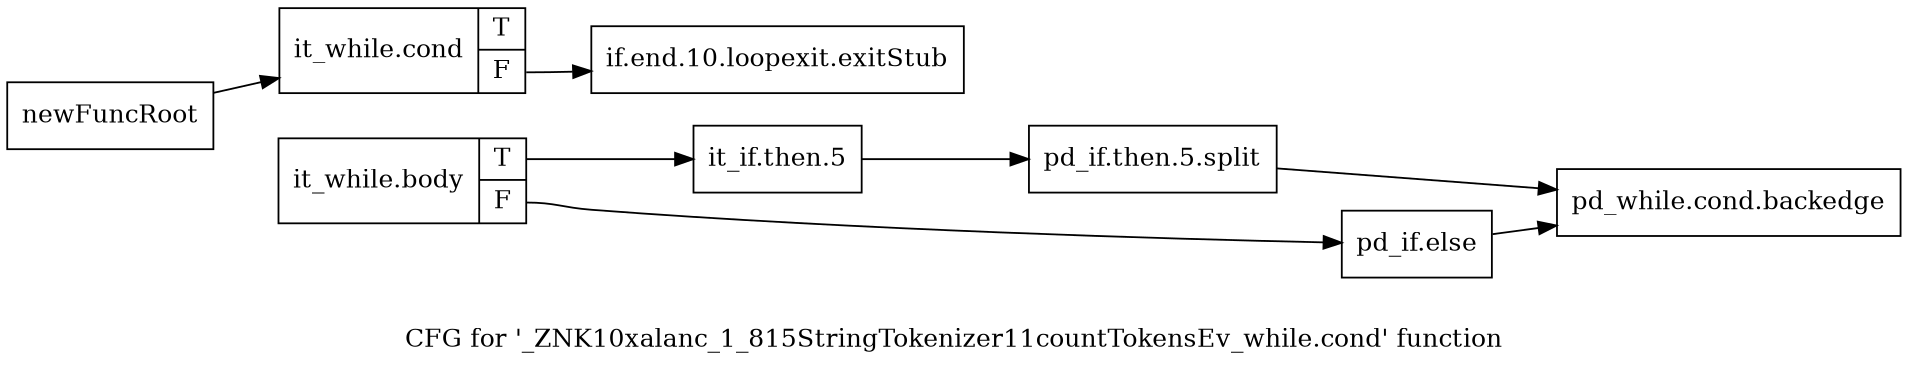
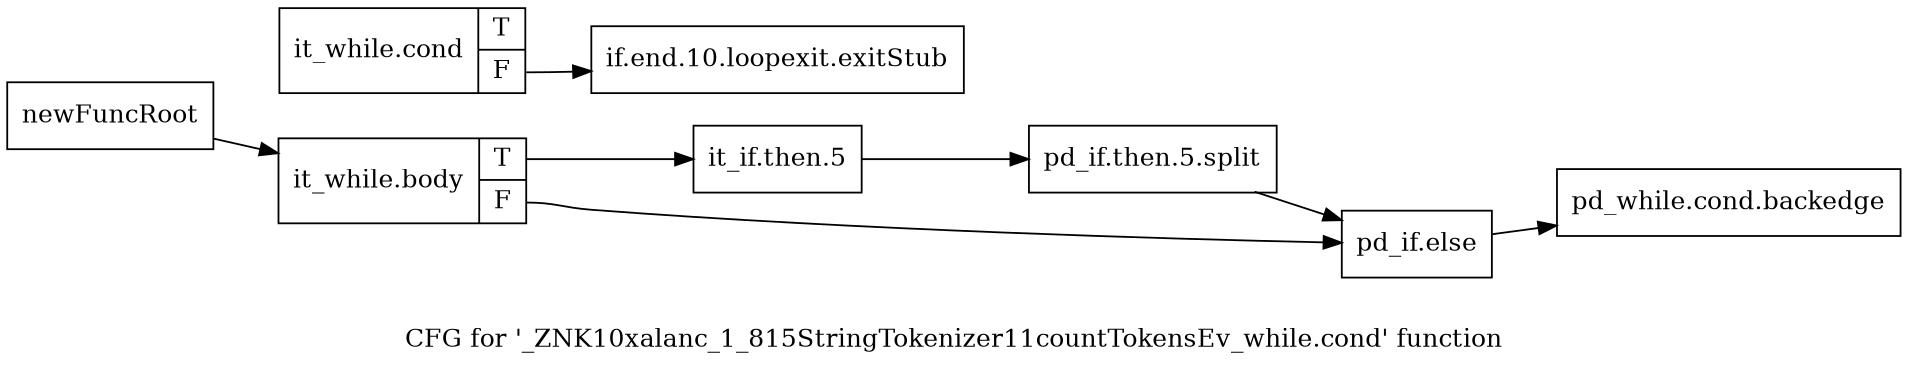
(237, 87) -> (237, 144)
(1408, 178) -> (1289, 203)
